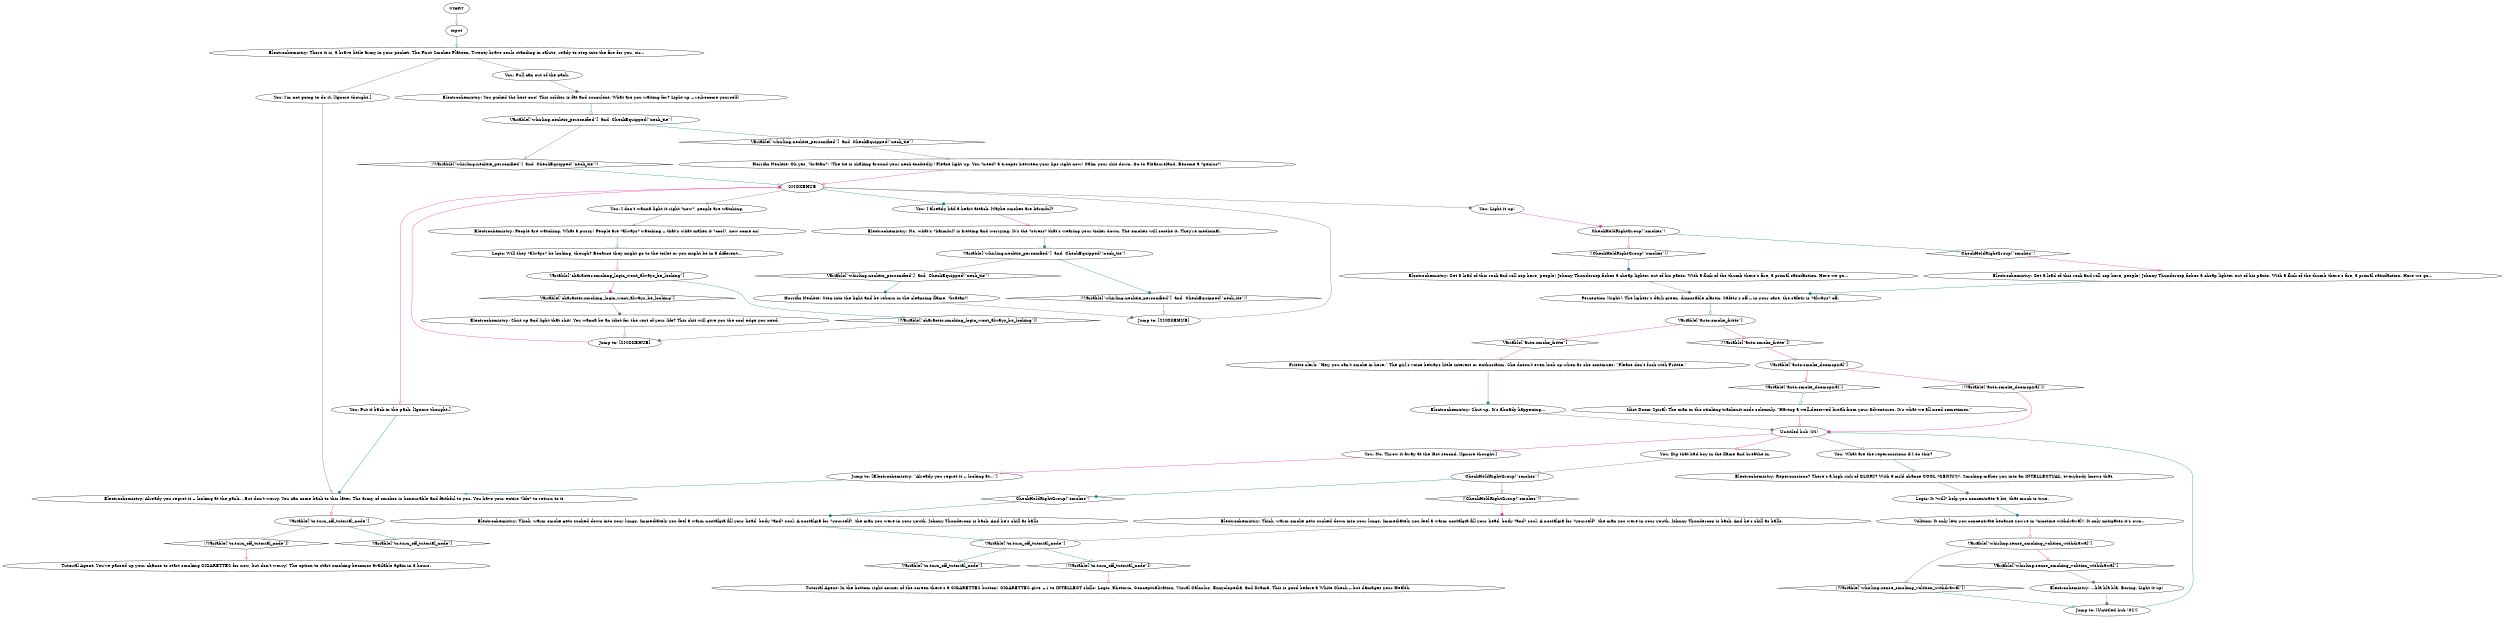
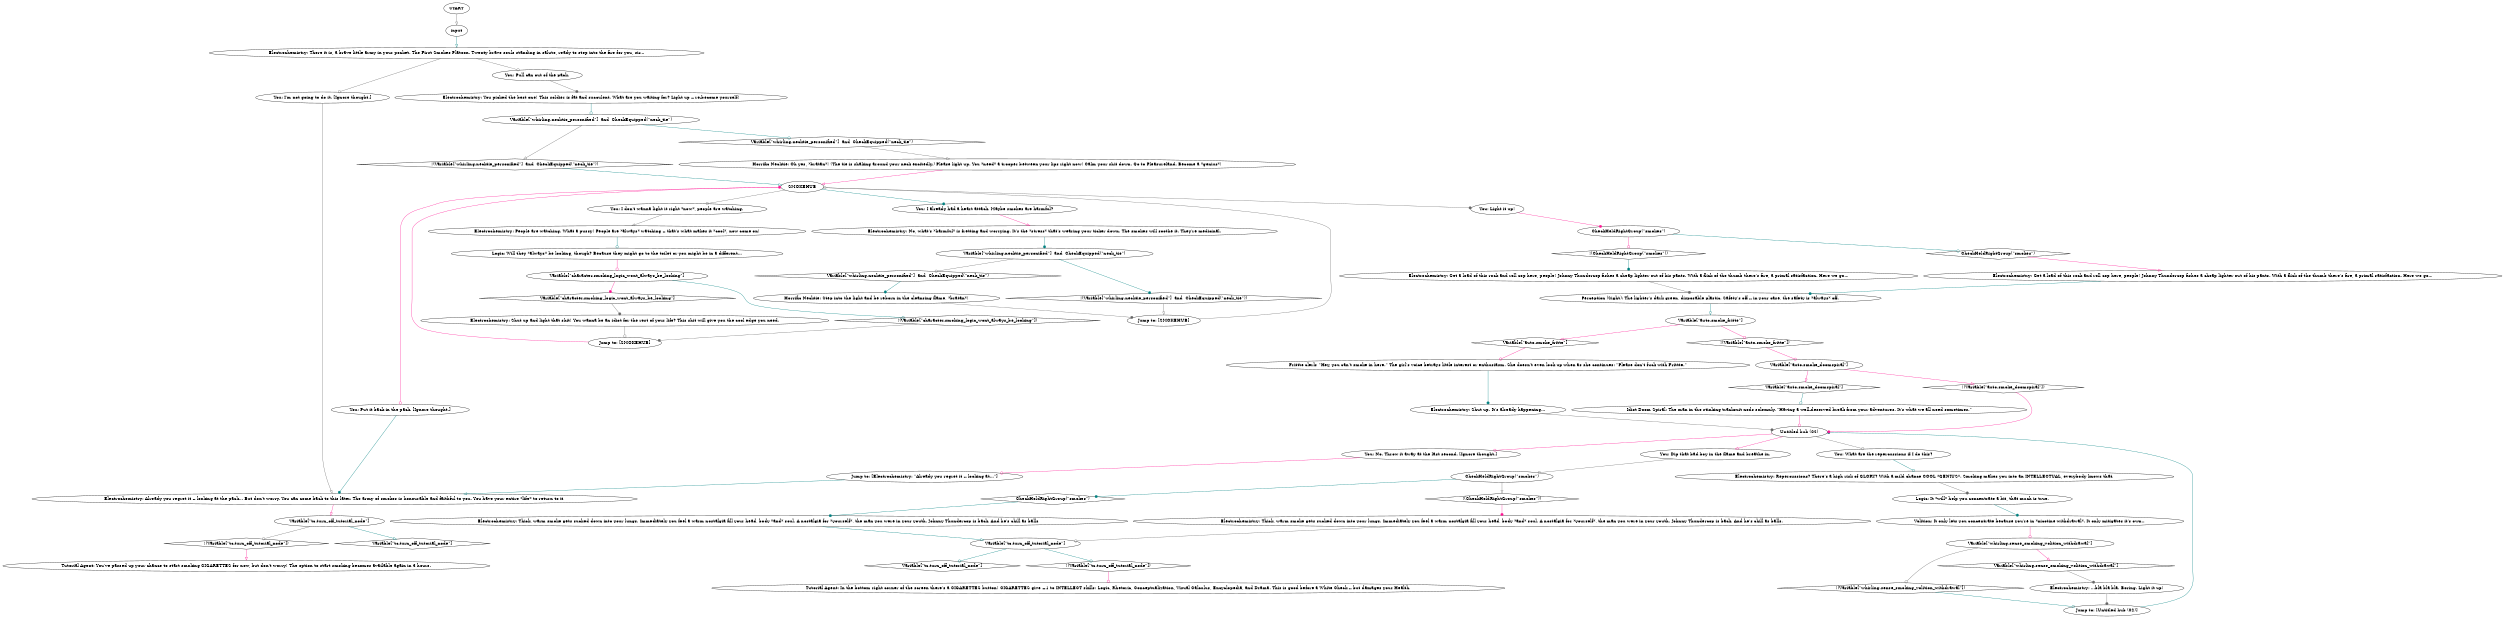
(2099, 446) -> (2099, 446)
